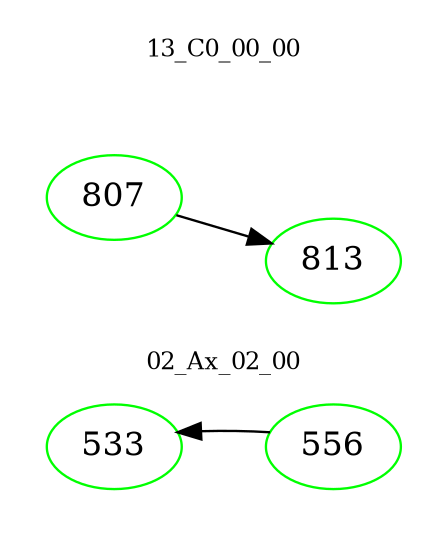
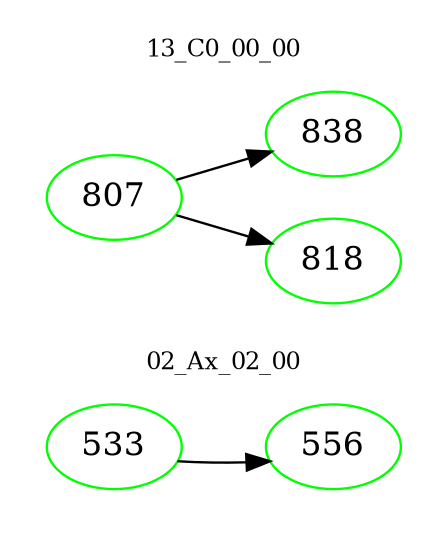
none -> (333, 134)
(333, 261) -> (333, 261)
(236, 431) -> (212, 463)
